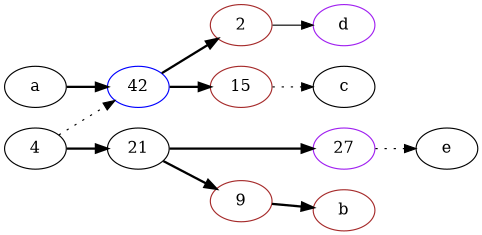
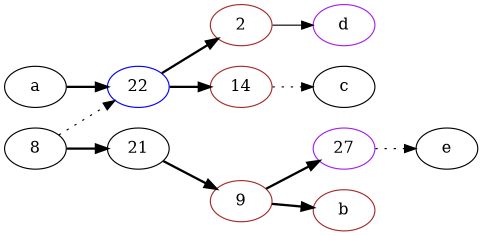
(138, 87) -> (138, 87)
(241, 87) -> (241, 87)
(35, 149) -> (35, 149)
(236, 149) -> (288, 178)
